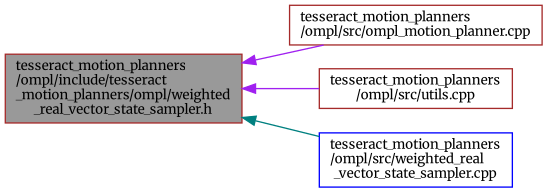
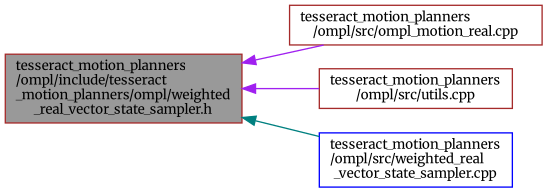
(416, 25) -> (416, 25)
